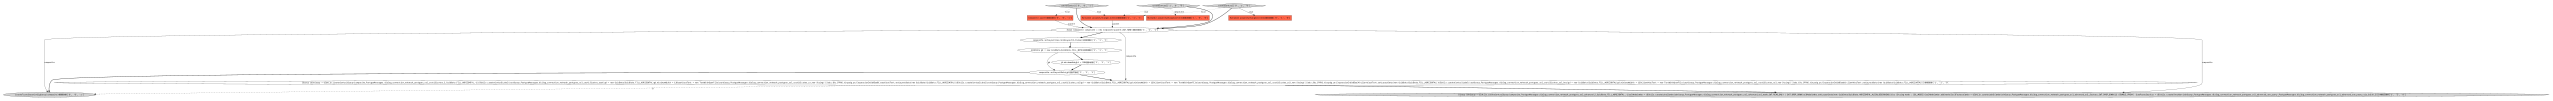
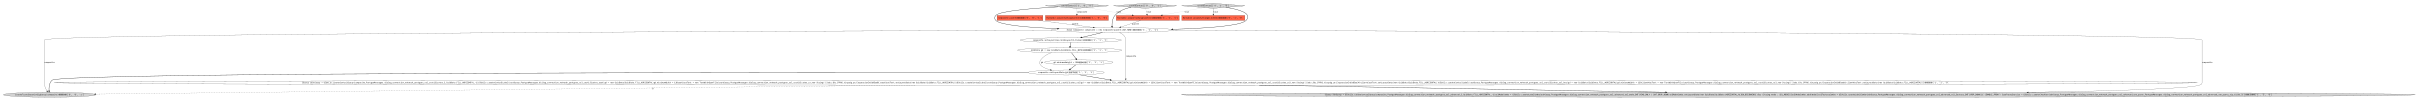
(1065, 11) -> none
